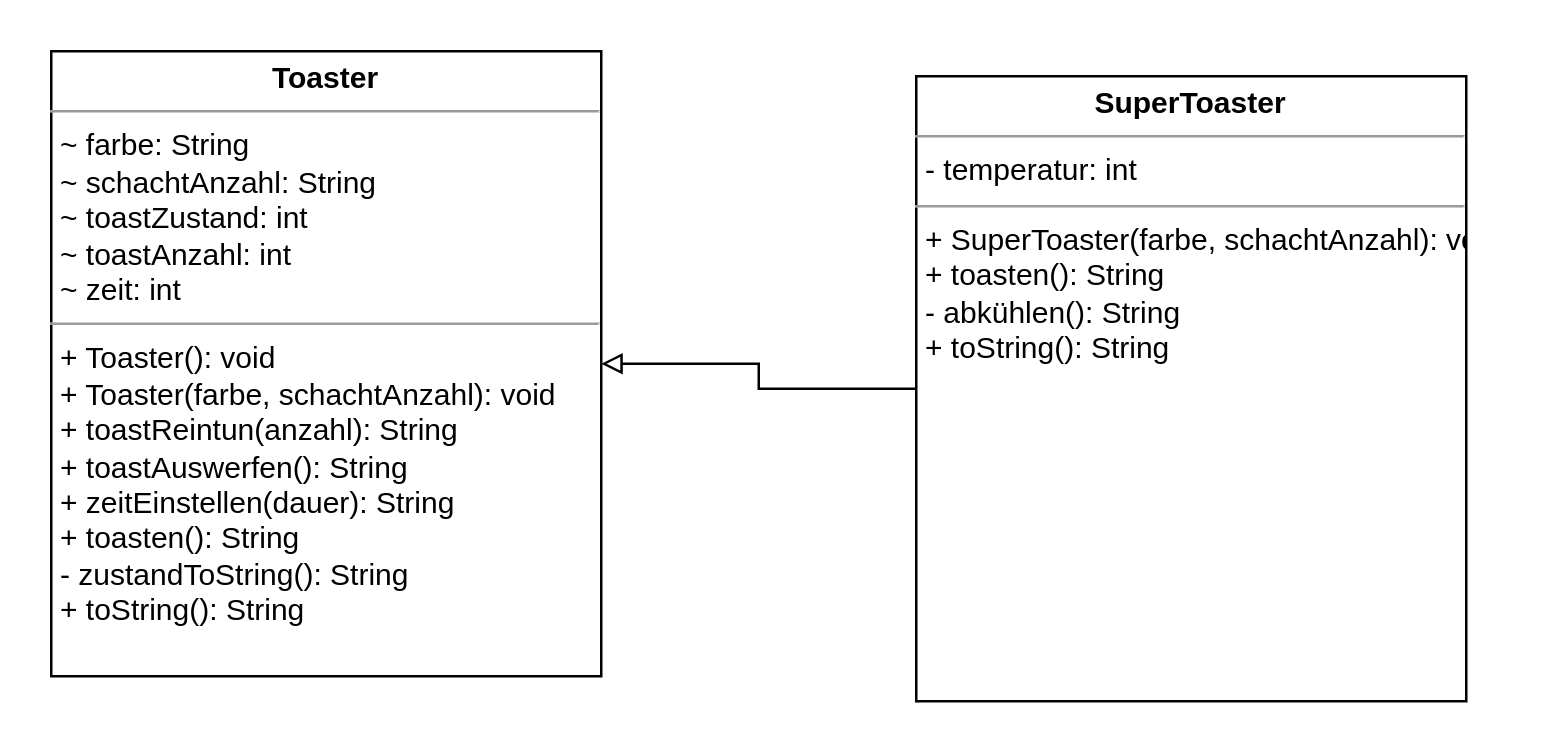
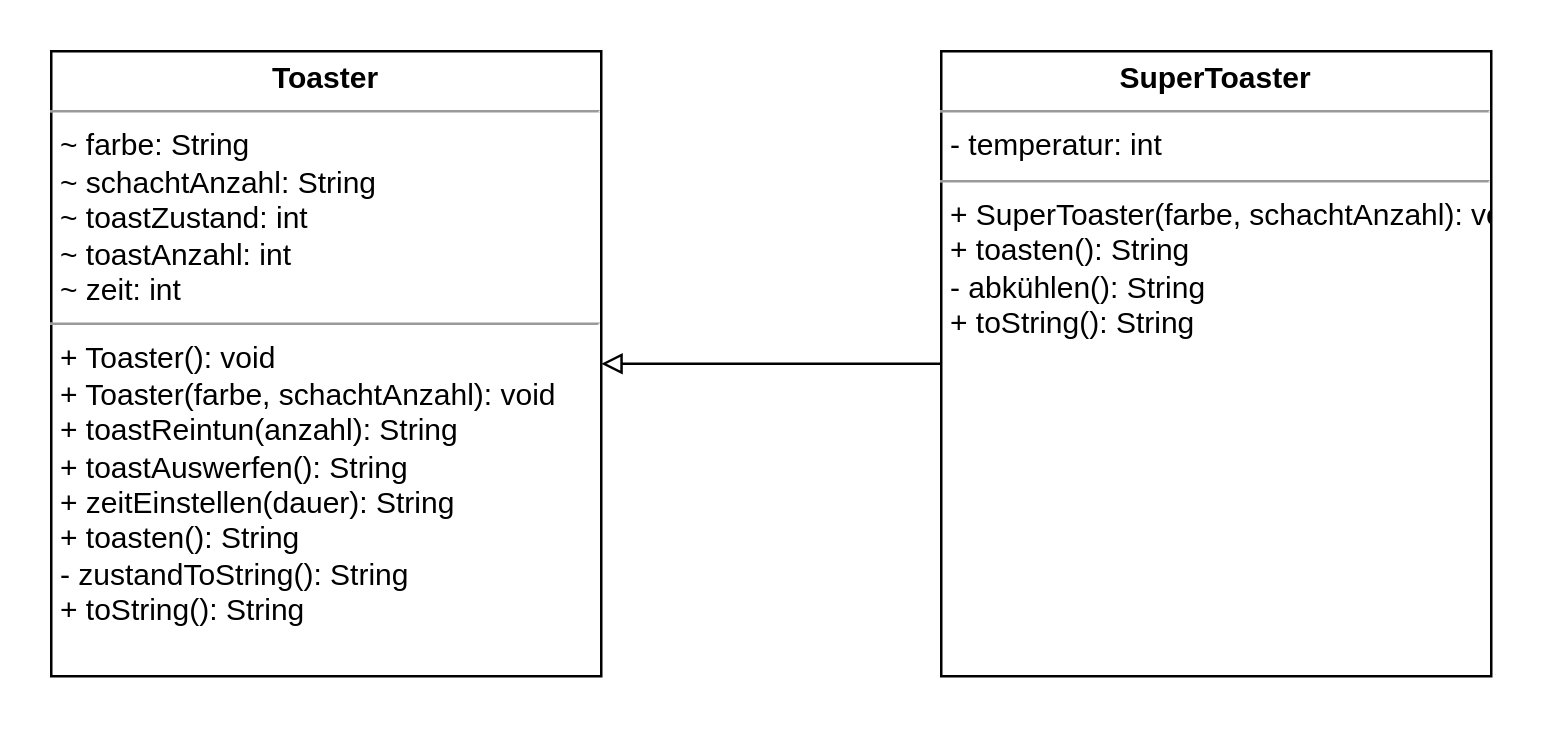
(1191, 389) -> (1216, 364)
